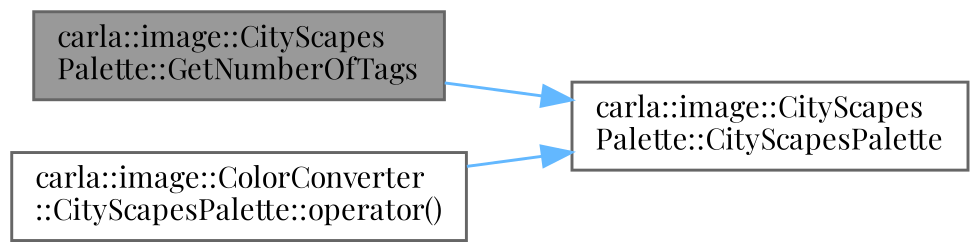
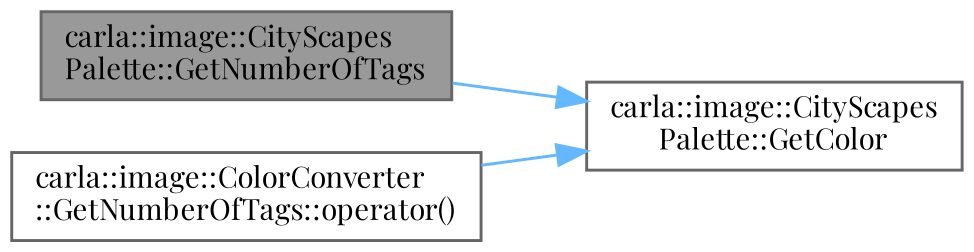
(770, 126) -> (774, 126)
(239, 197) -> (246, 197)
